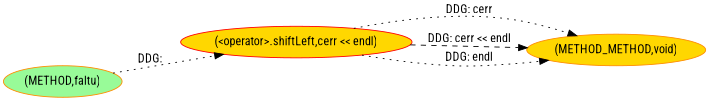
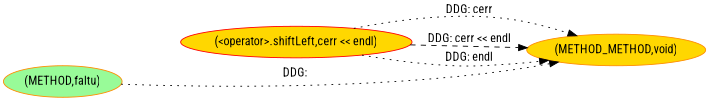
(164, 64) -> (336, 84)
